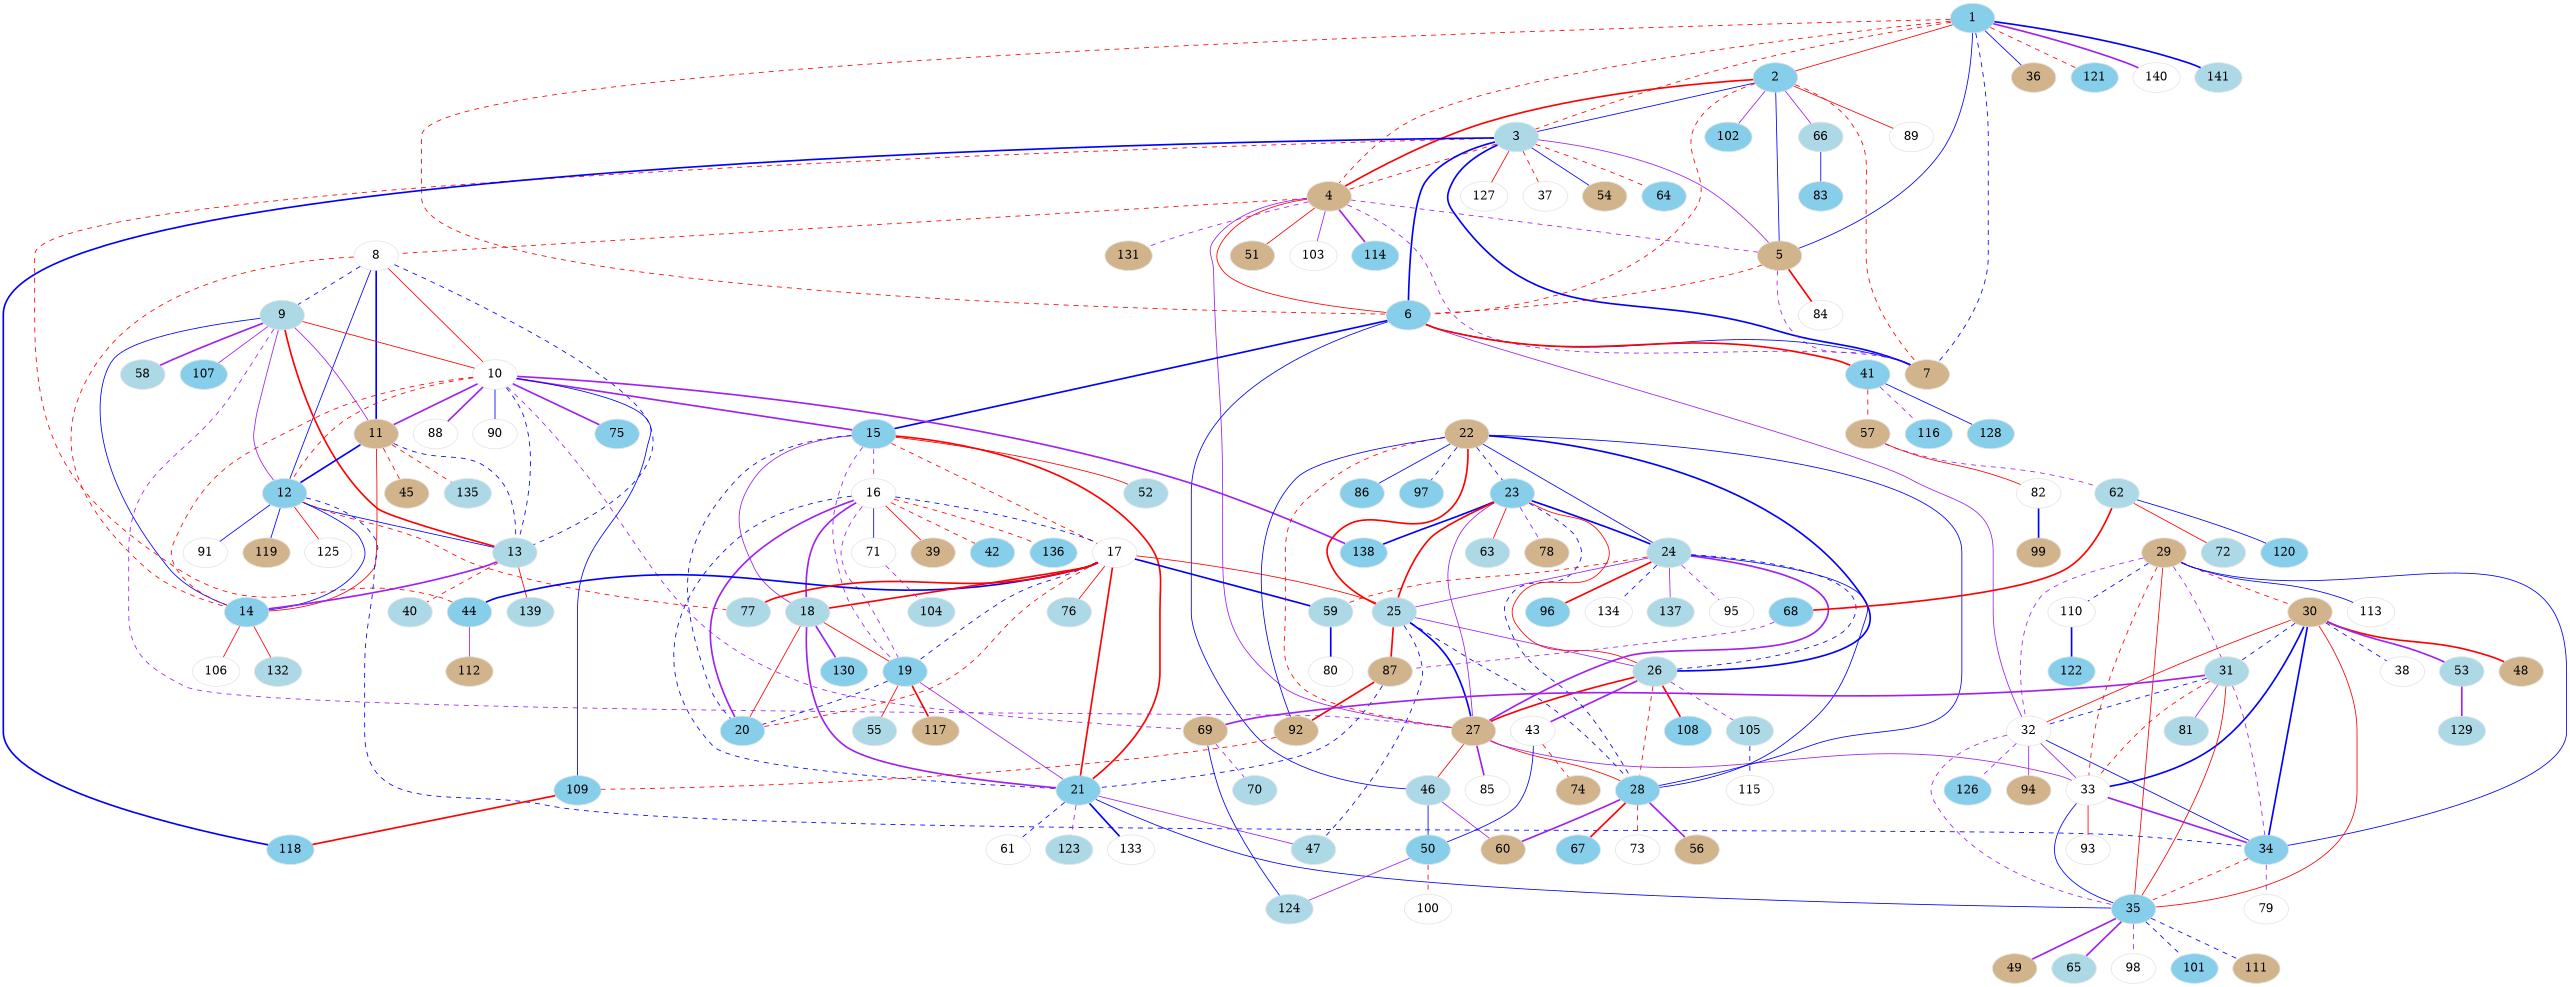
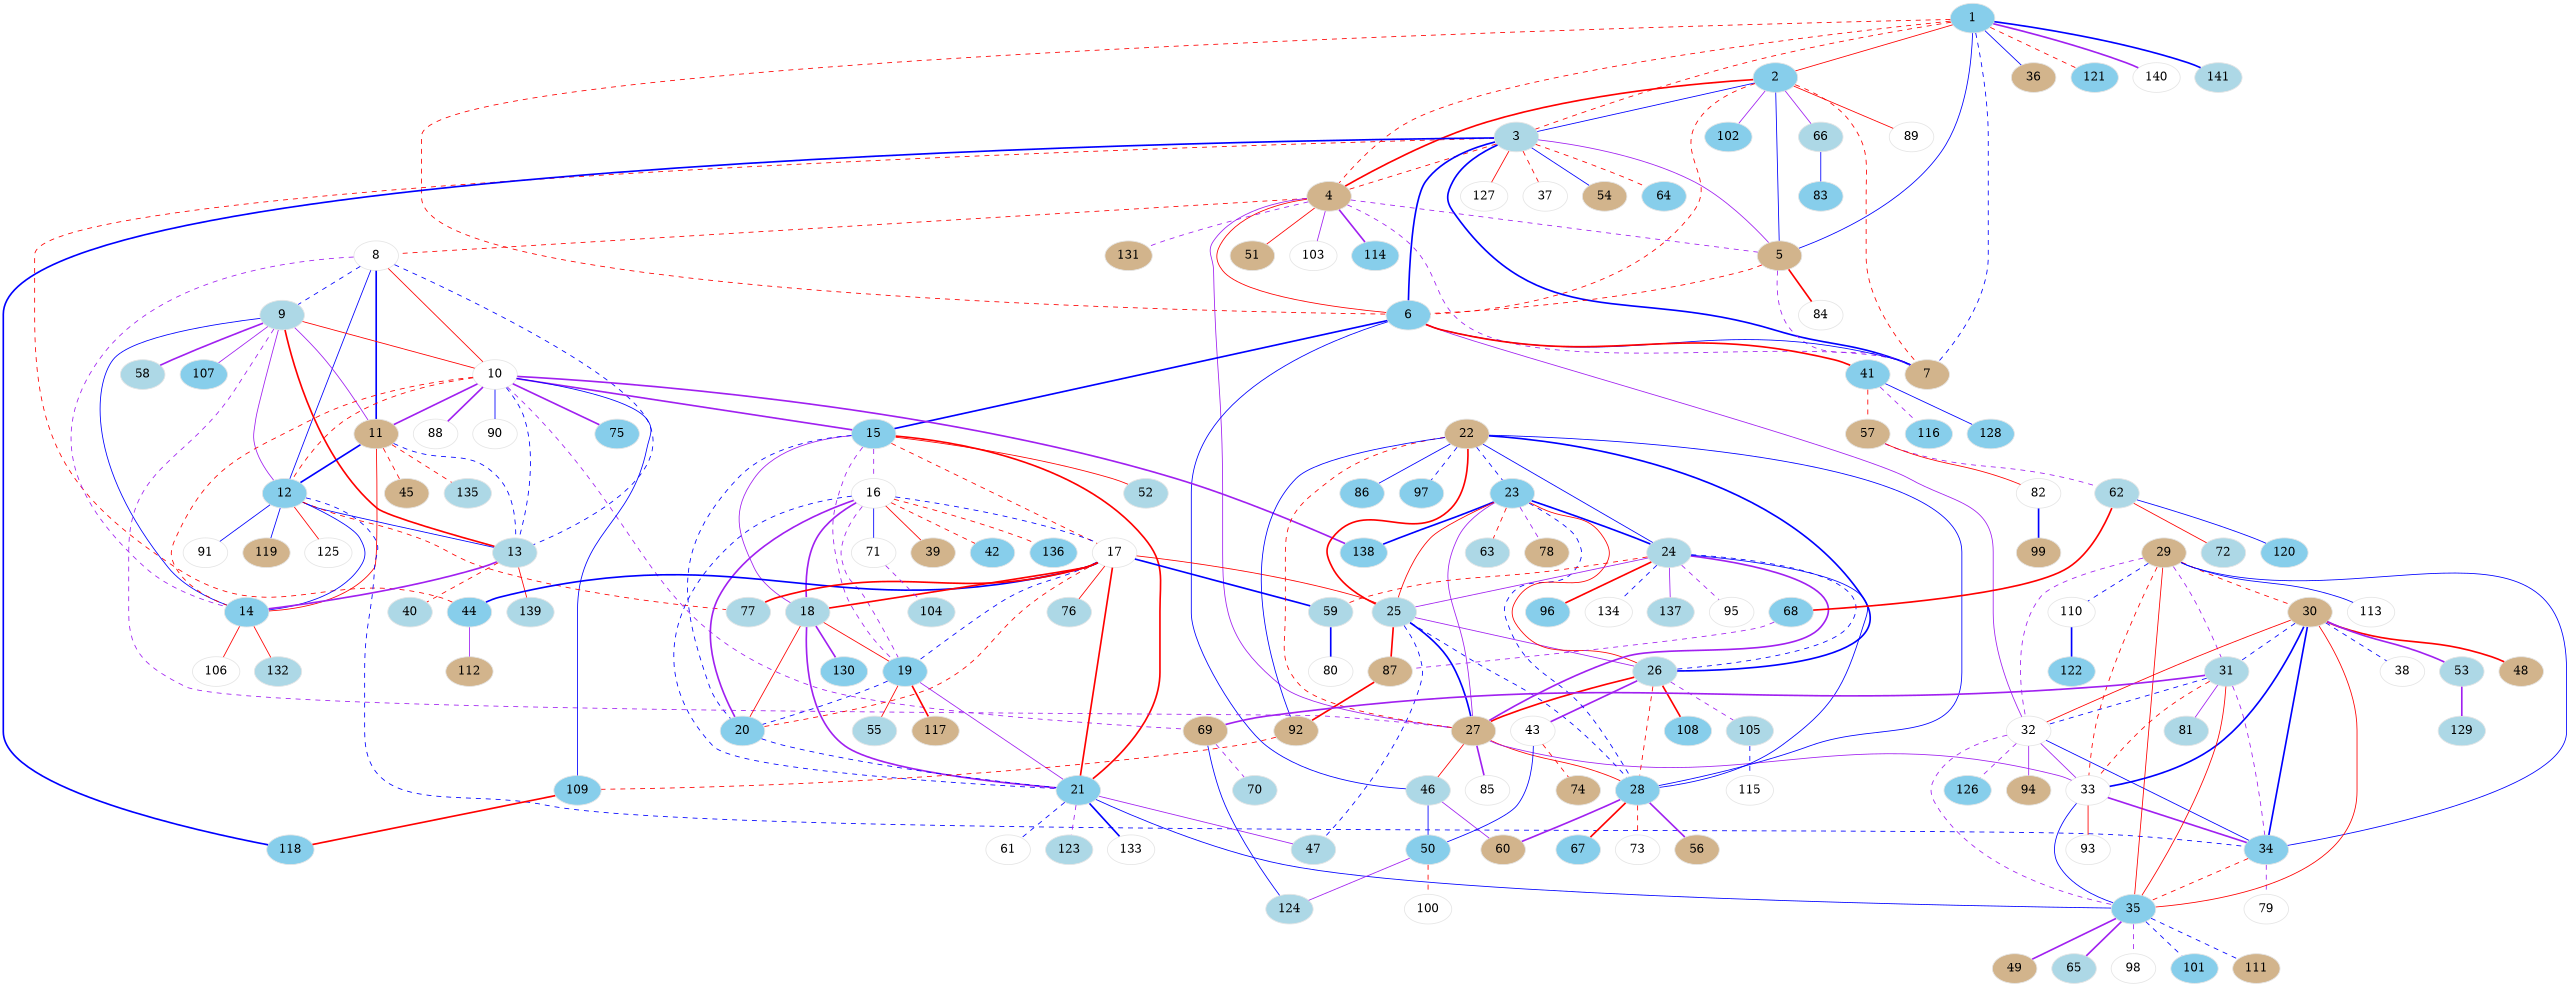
(88, 379) -> (88, 379)
(1500, 523) -> (1500, 523)
(1432, 536) -> (1432, 536)
(1256, 766) -> (871, 763)
